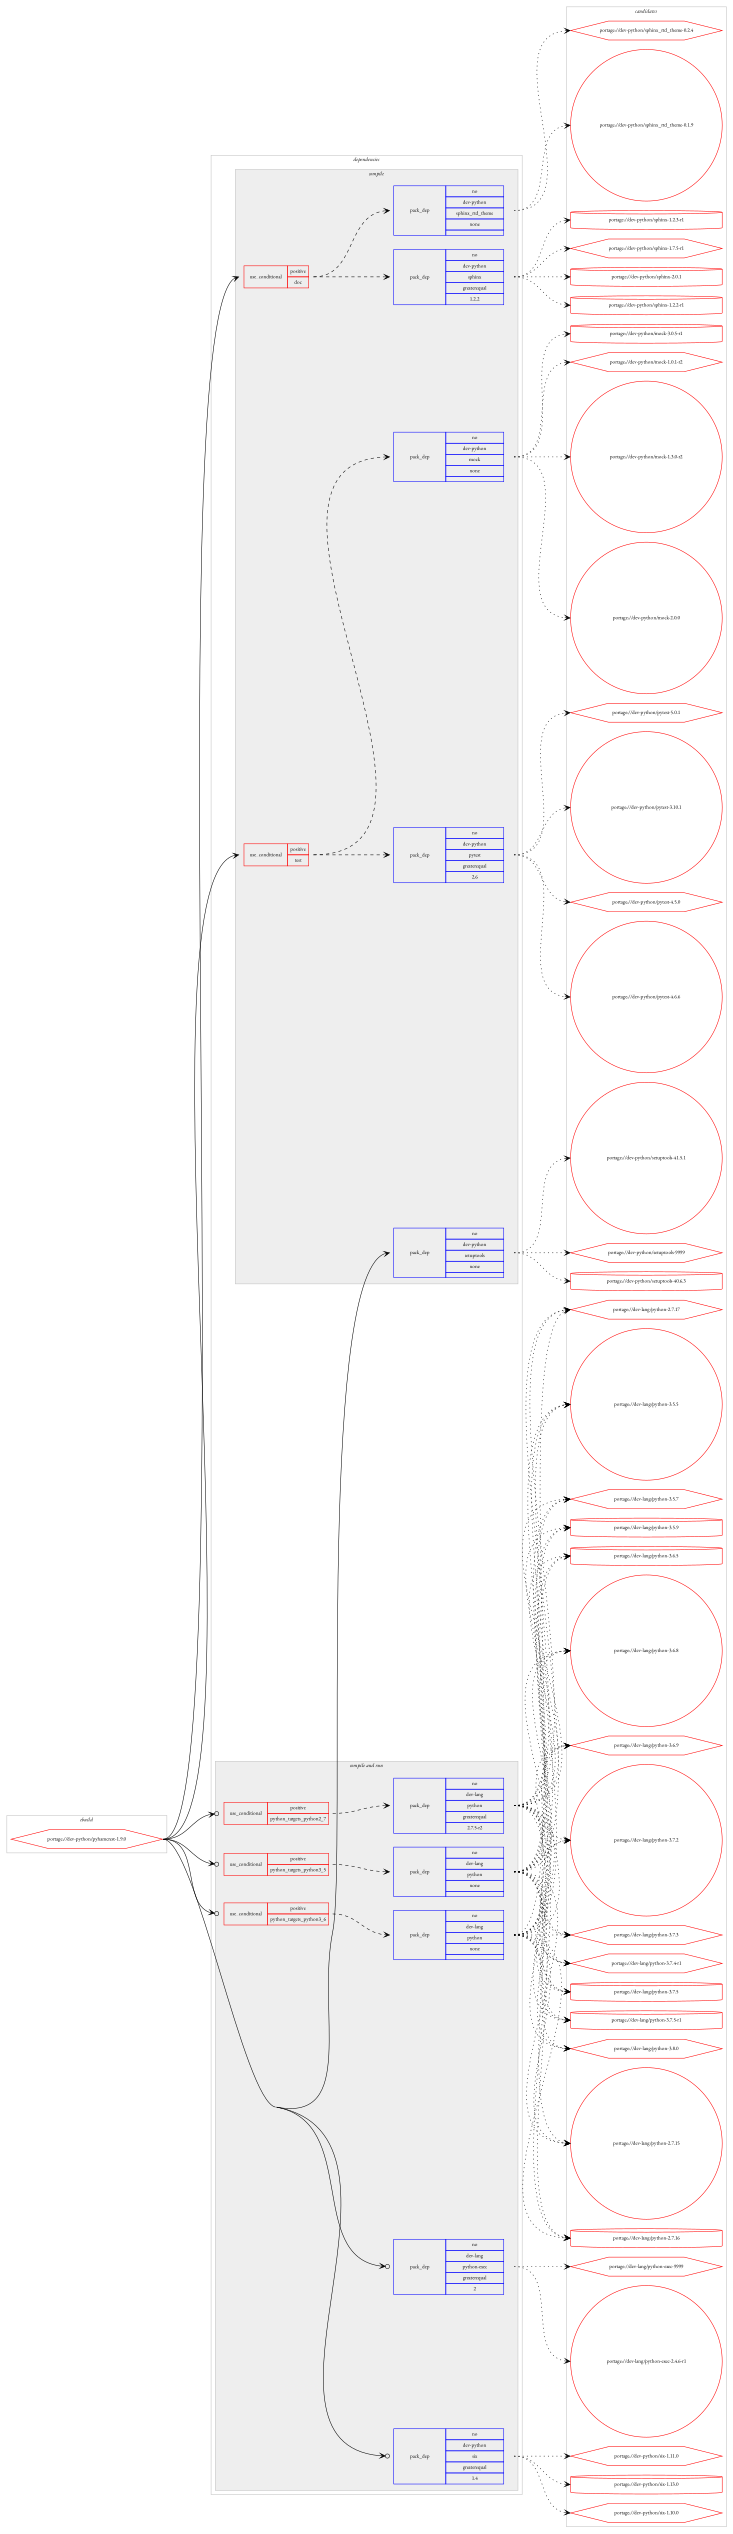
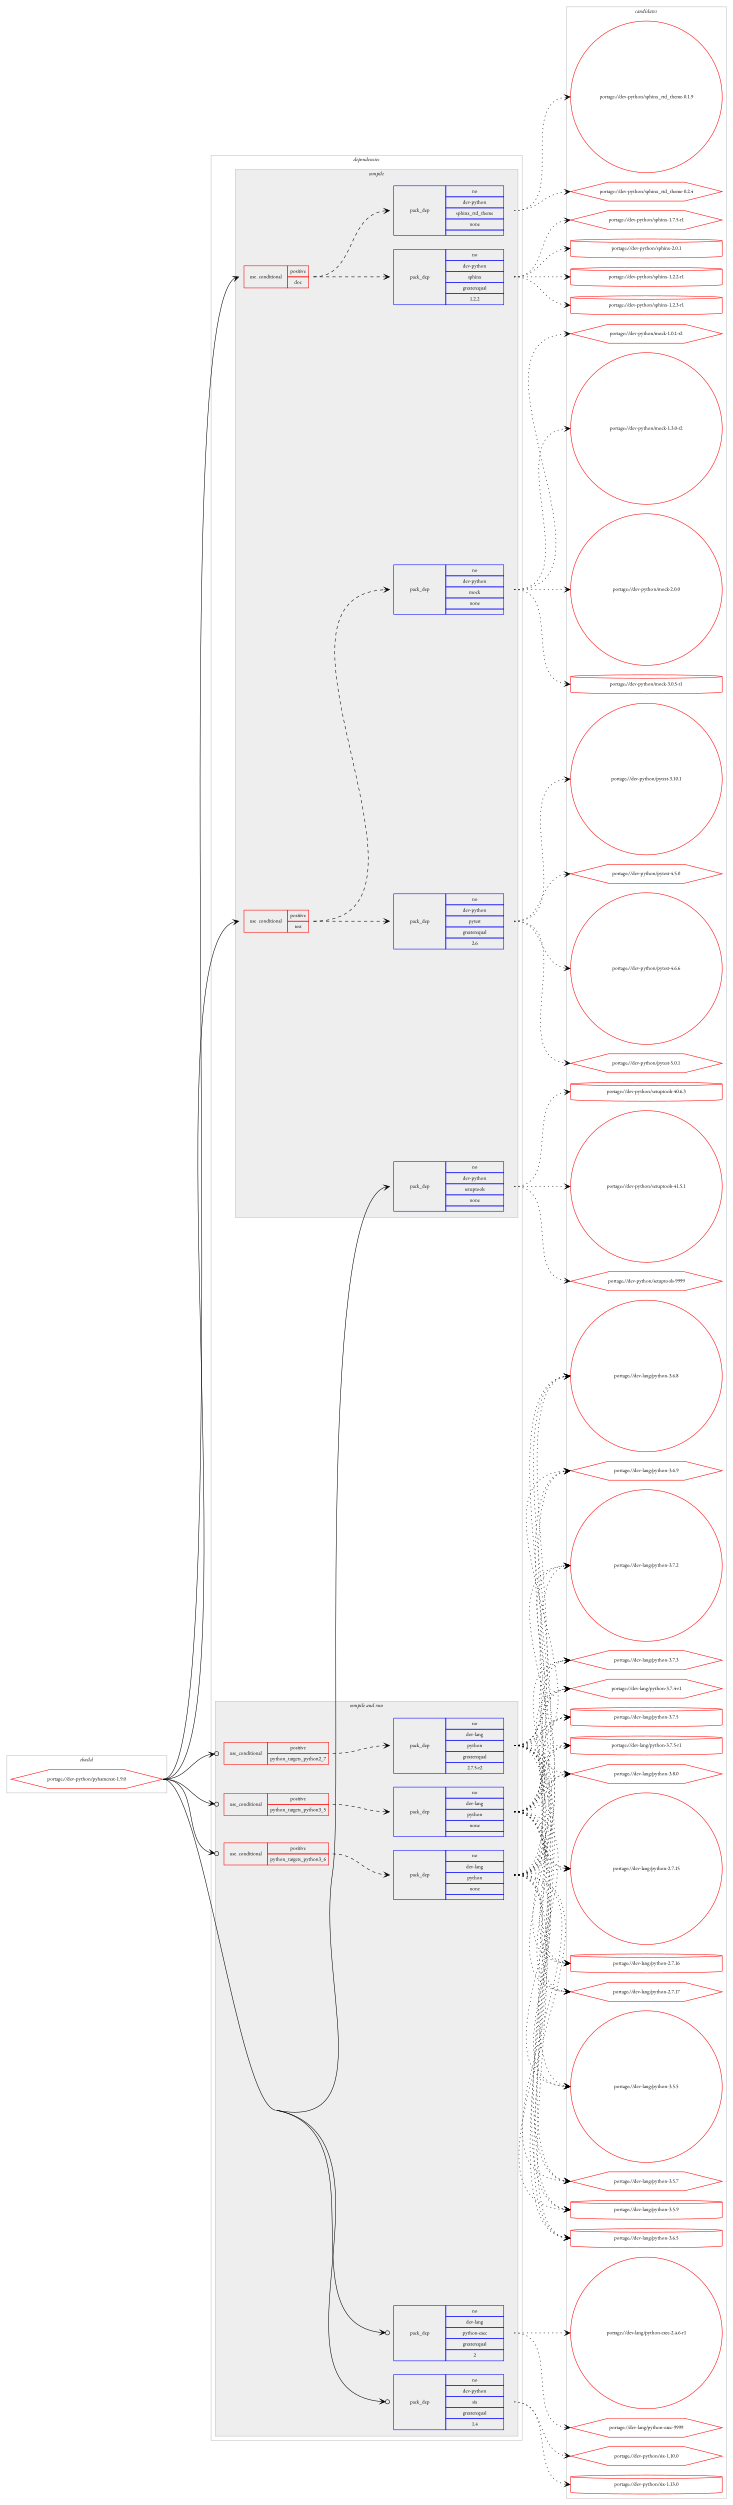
(646, 2456) -> none
